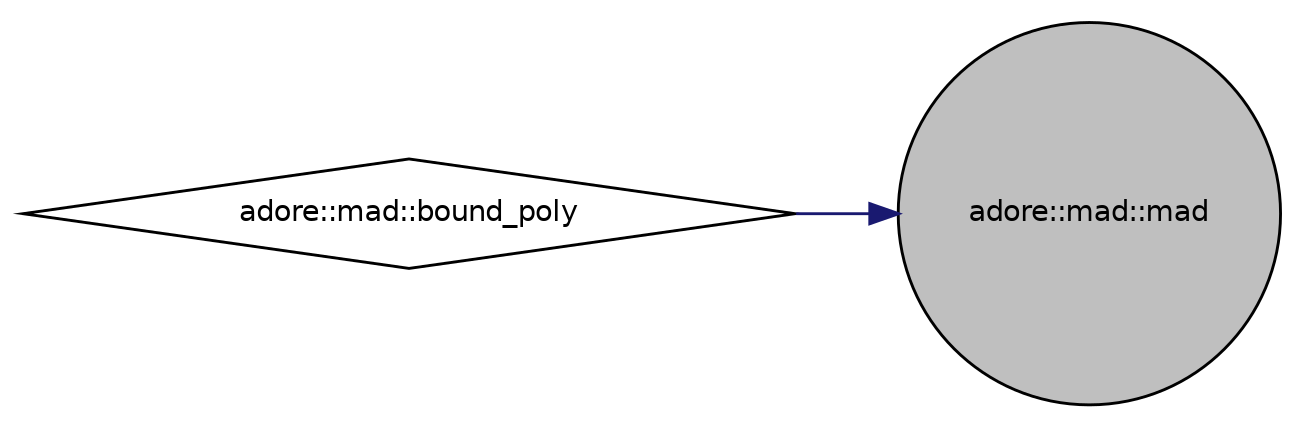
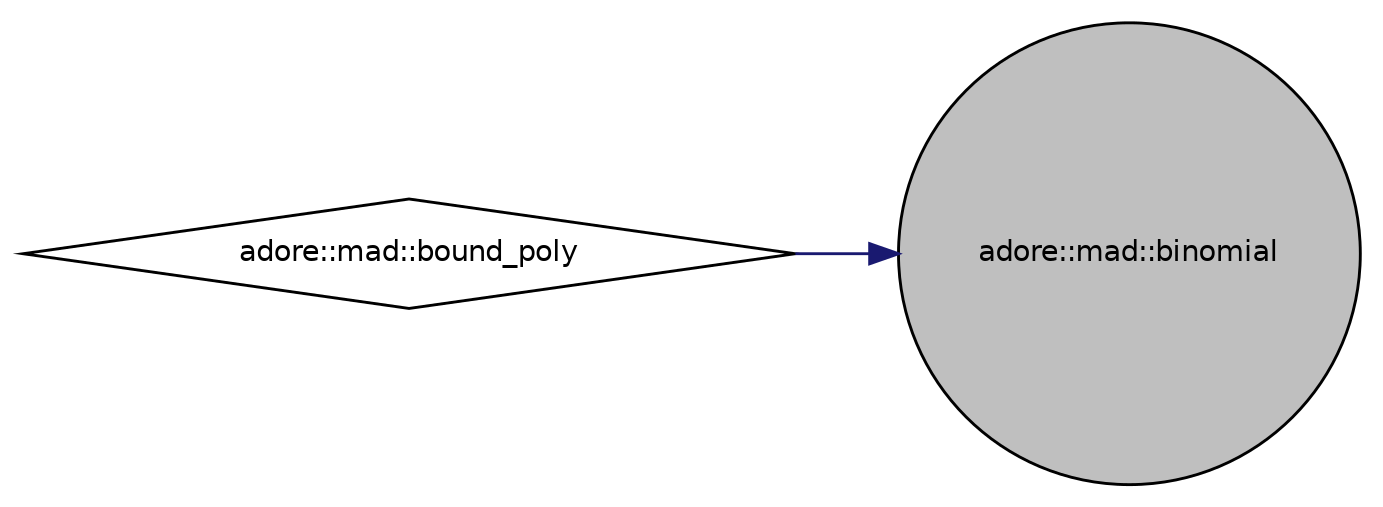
(1089, 214) -> (1129, 254)
